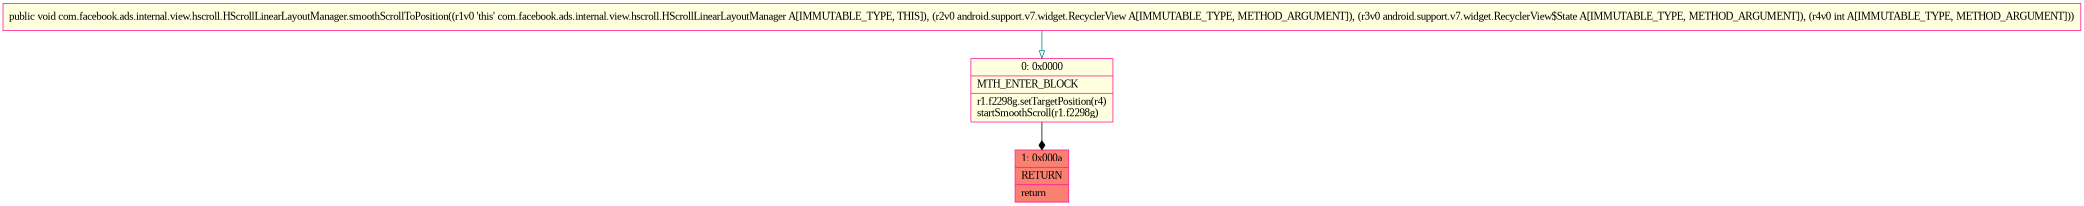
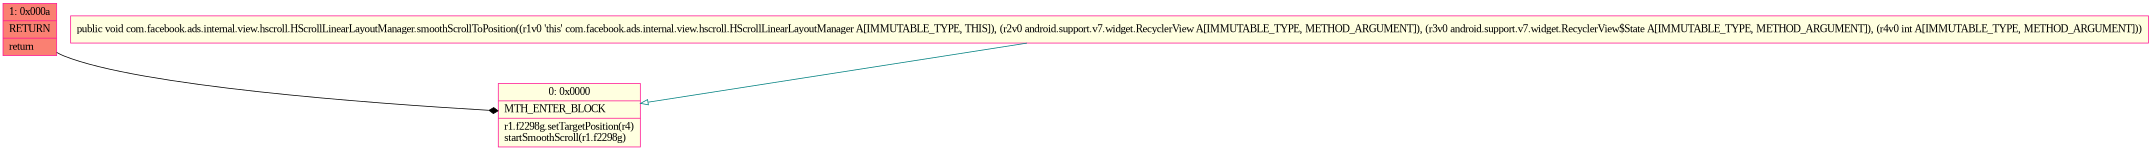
(1042, 131) -> (271, 93)
